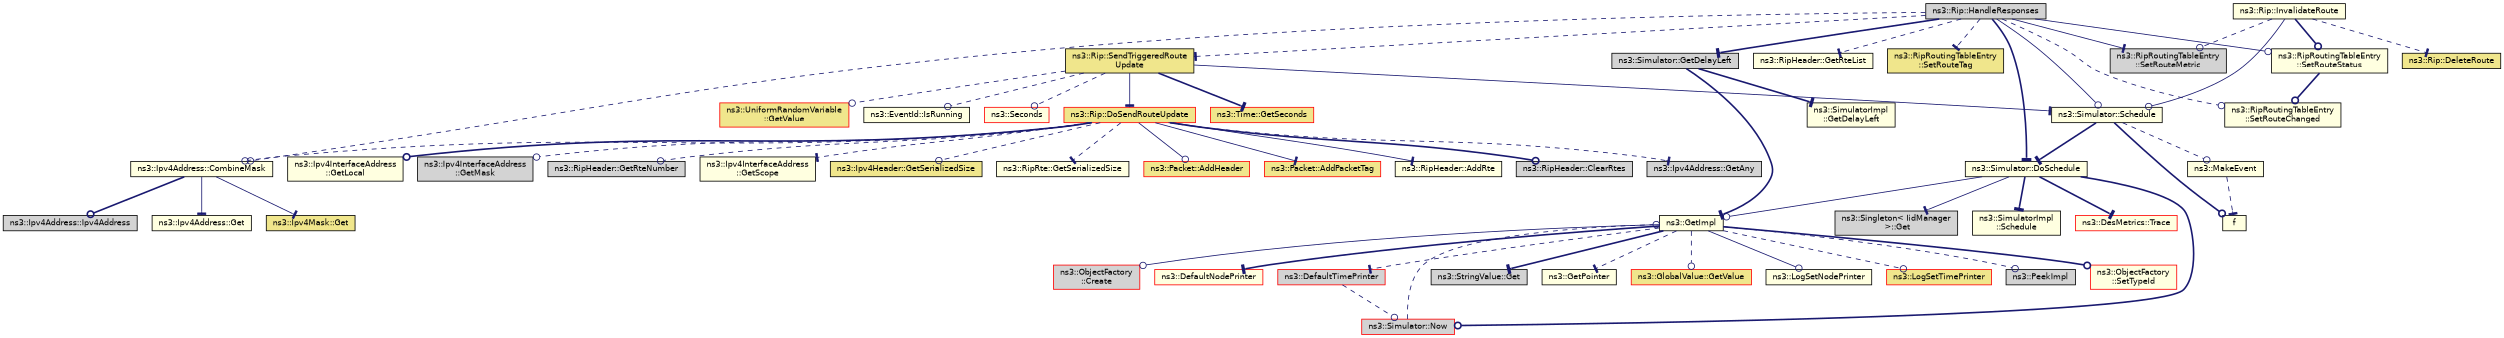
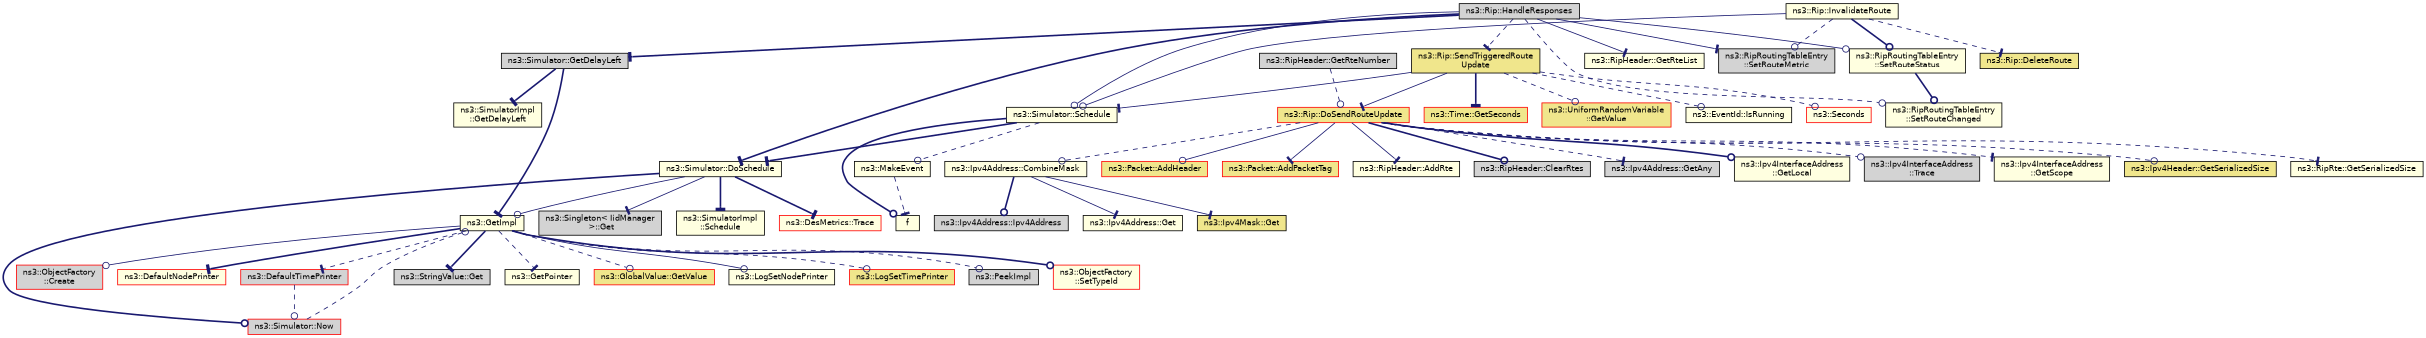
(1901, 36) -> (1580, 35)
(1086, 46) -> none
(1946, 61) -> none
(781, 148) -> (1336, 88)
(475, 169) -> (1922, 169)
